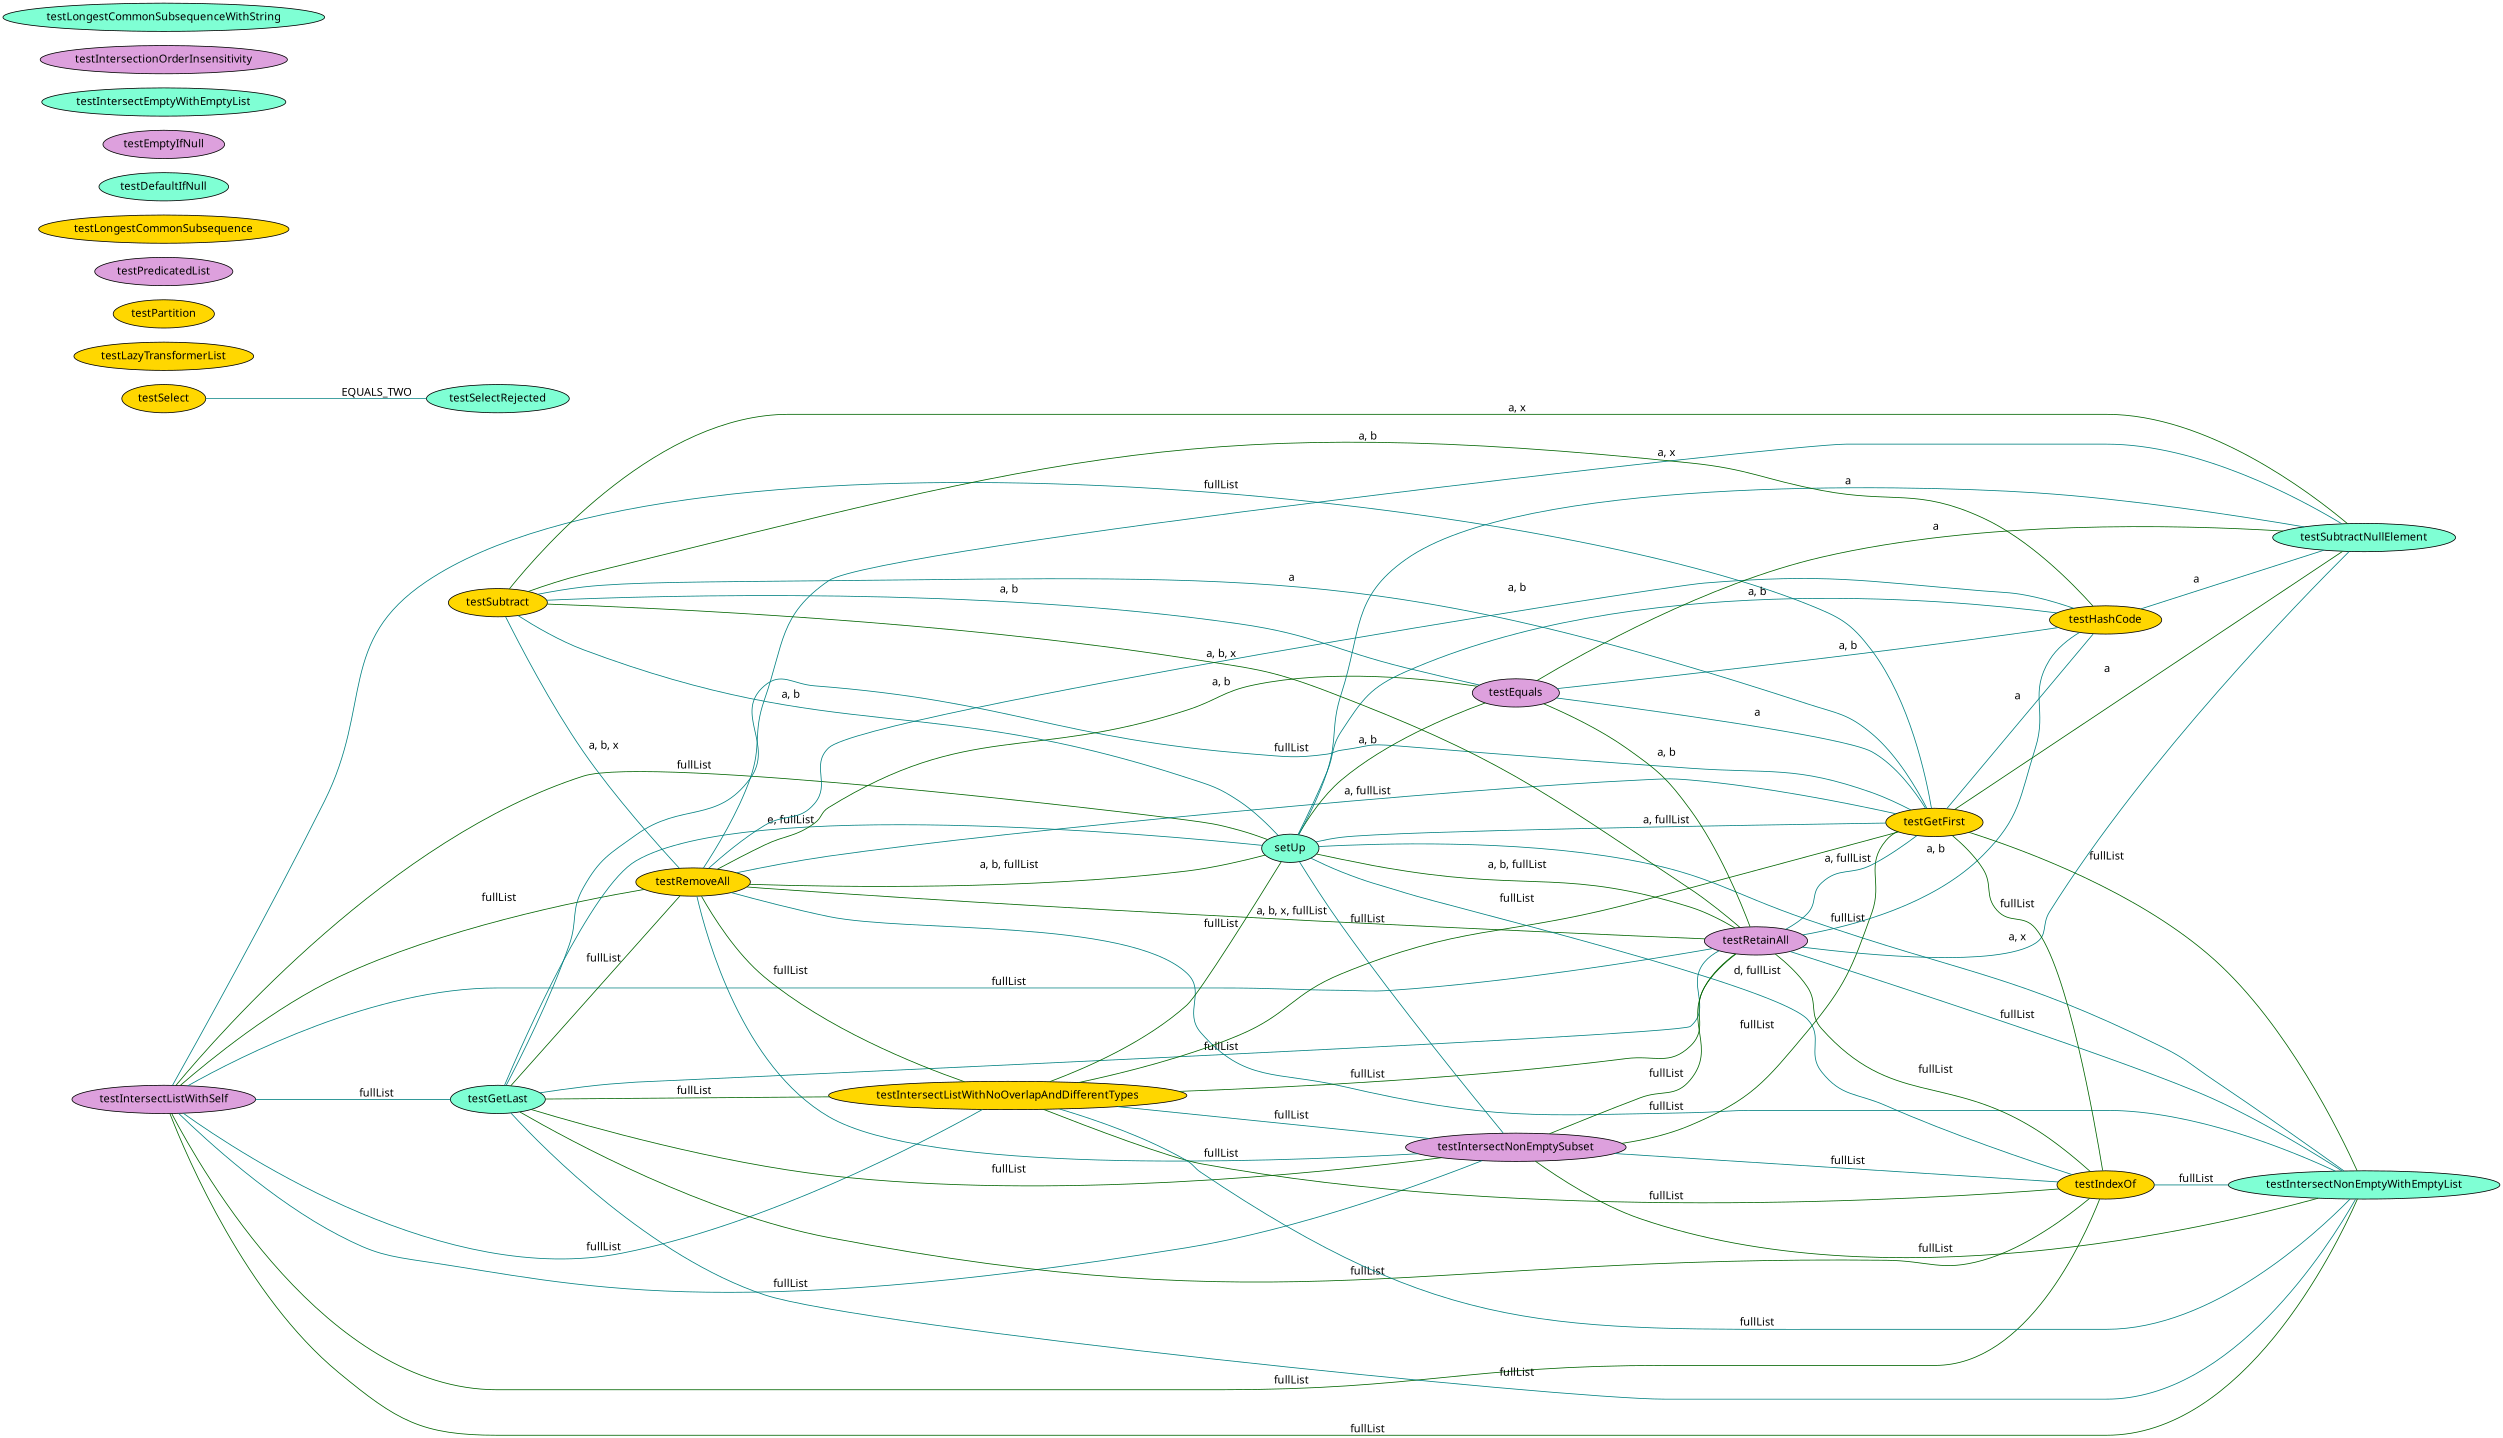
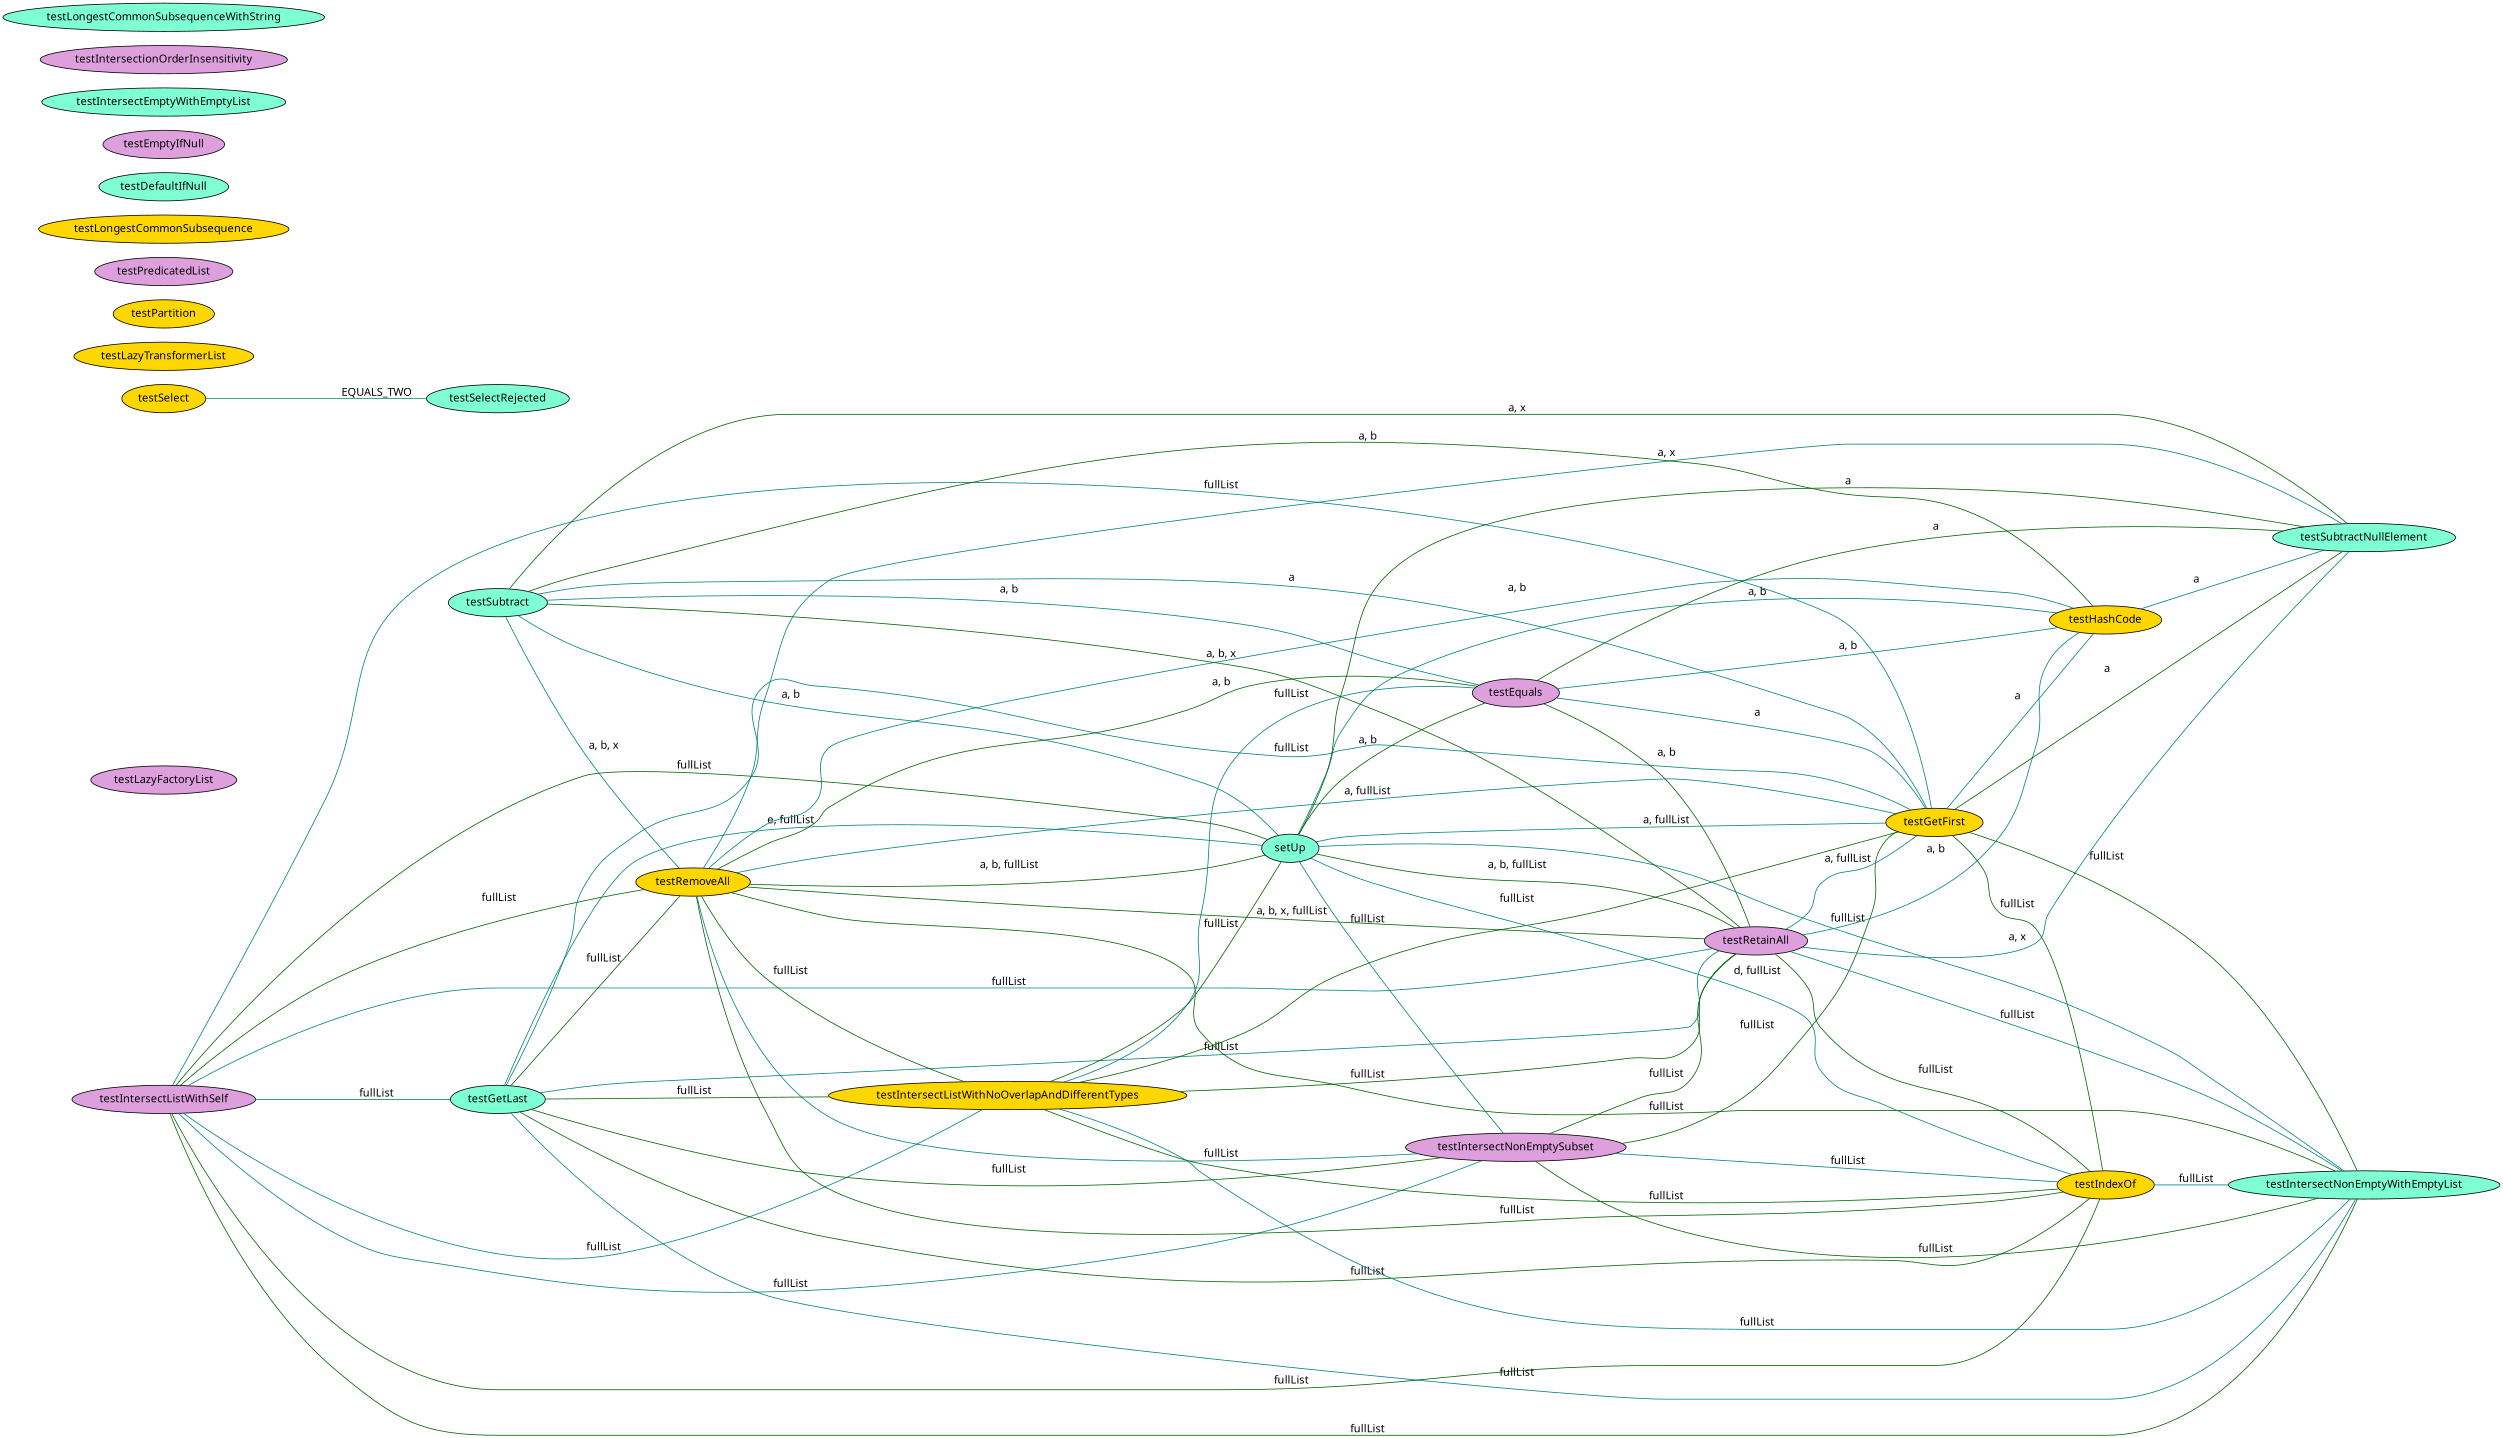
(1700, 493) -> (1700, 493)
(498, 603) -> (498, 603)
none -> (164, 780)
(1499, 1112) -> (1499, 1112)
(1273, 1123) -> (1213, 808)
none -> (1319, 1231)
